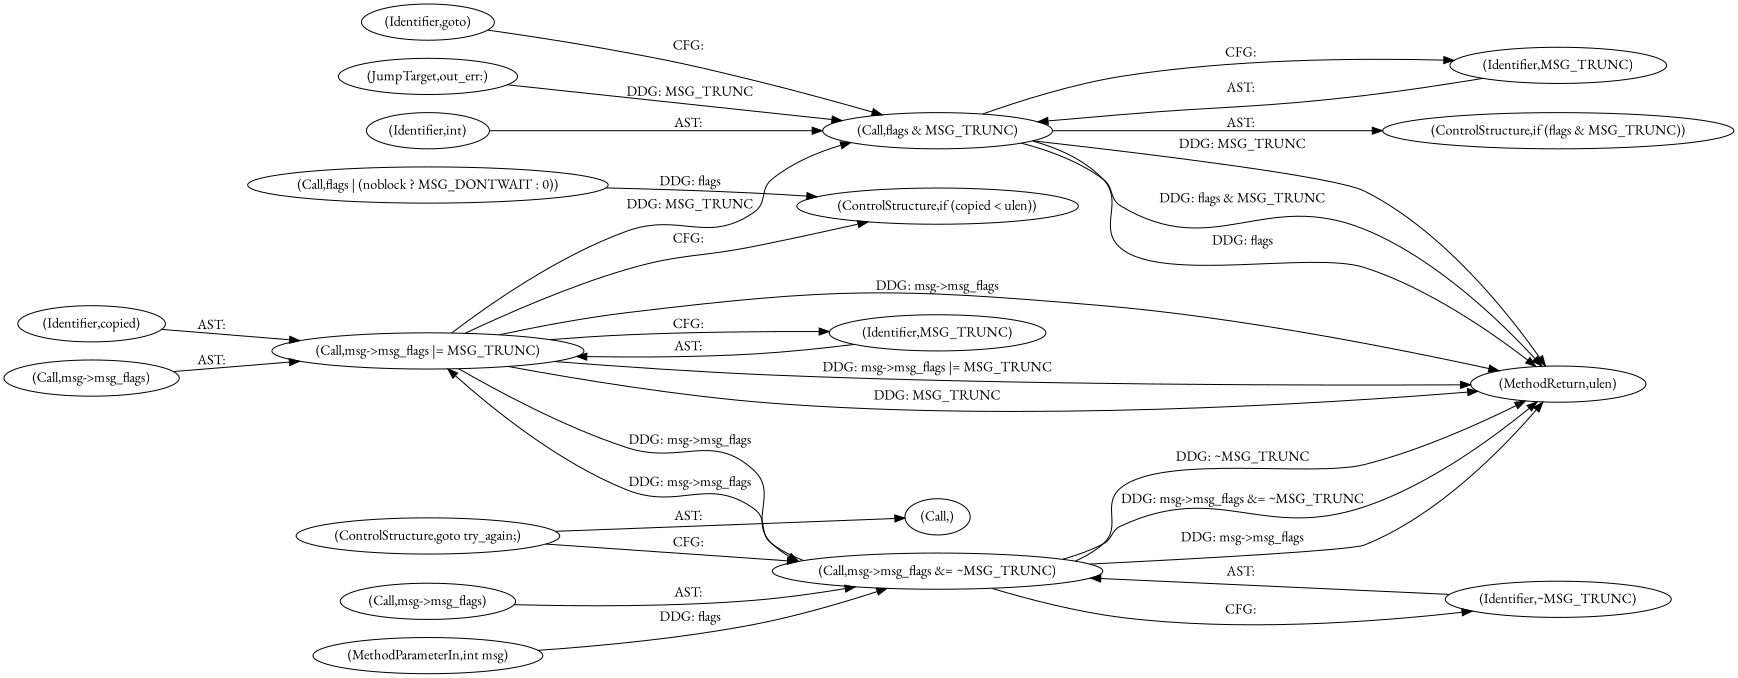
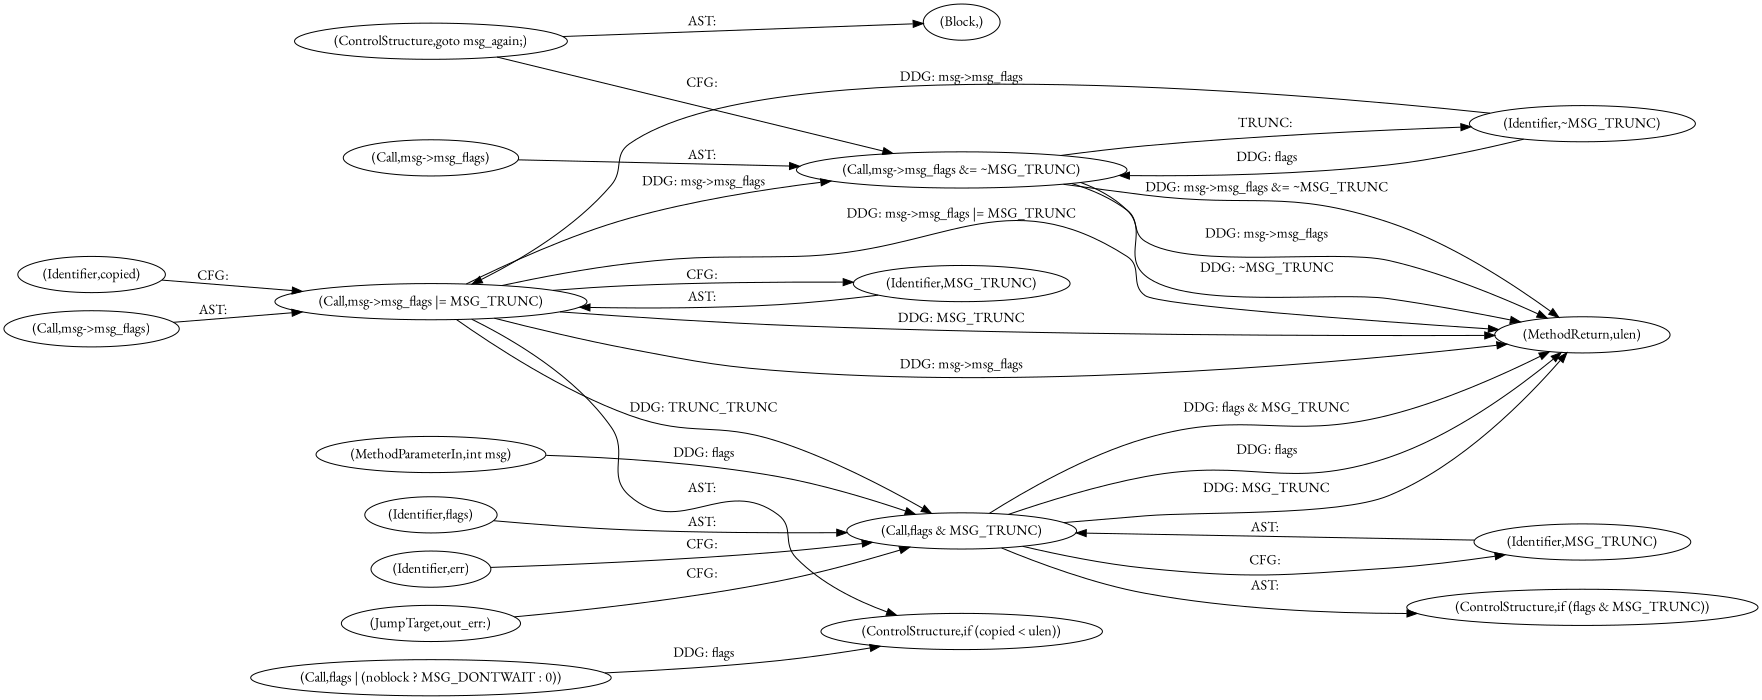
(428, 22) -> (431, 569)
(690, 92) -> (704, 574)
(428, 131) -> (431, 515)
(690, 205) -> (704, 408)
(690, 239) -> (704, 488)
(213, 325) -> (215, 276)
(627, 490) -> (952, 86)
(938, 517) -> (962, 22)
(428, 536) -> (431, 41)
(1243, 572) -> (1267, 157)
(1243, 610) -> (1267, 123)
(710, 632) -> (728, 469)
